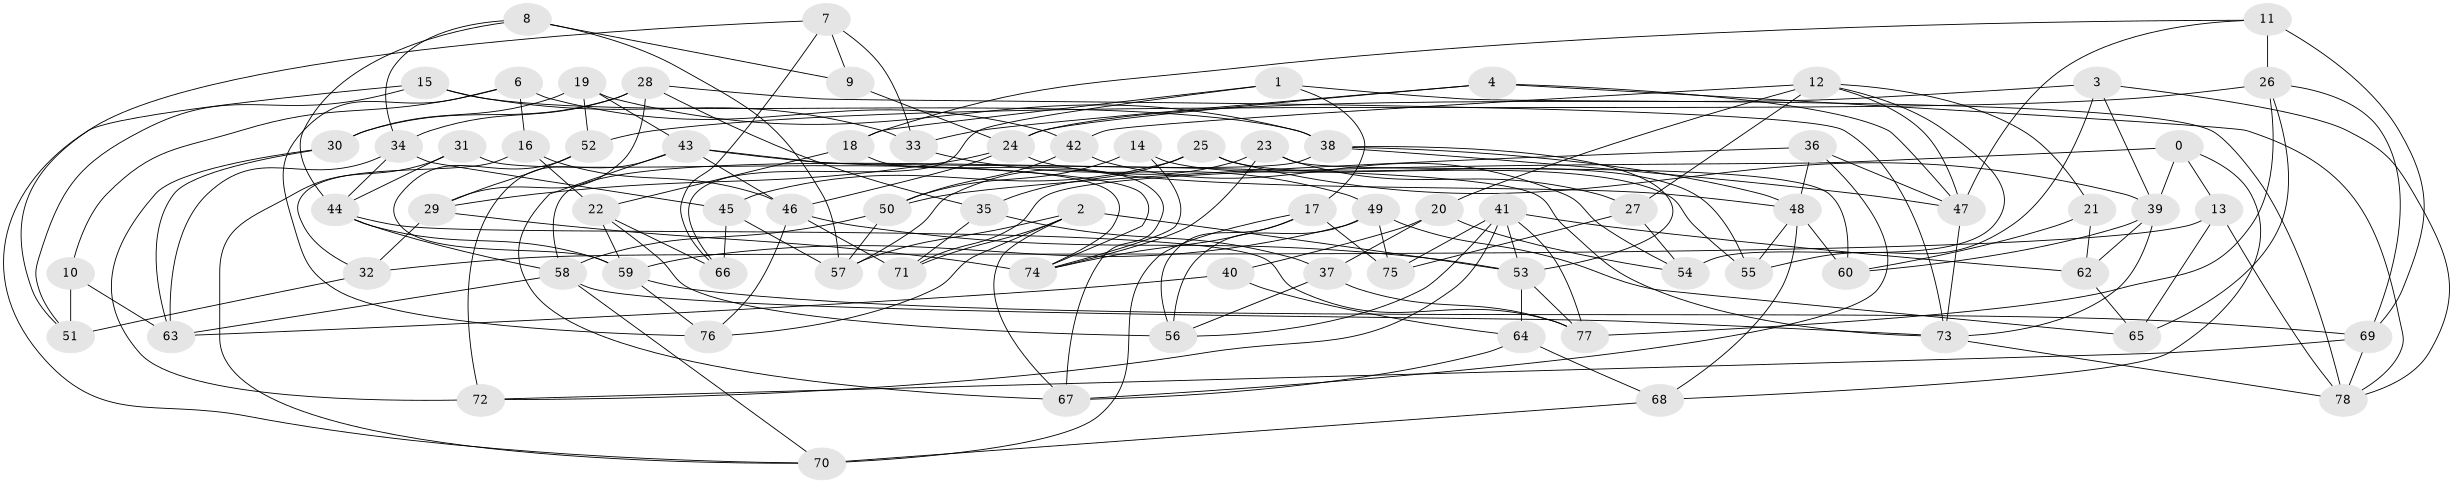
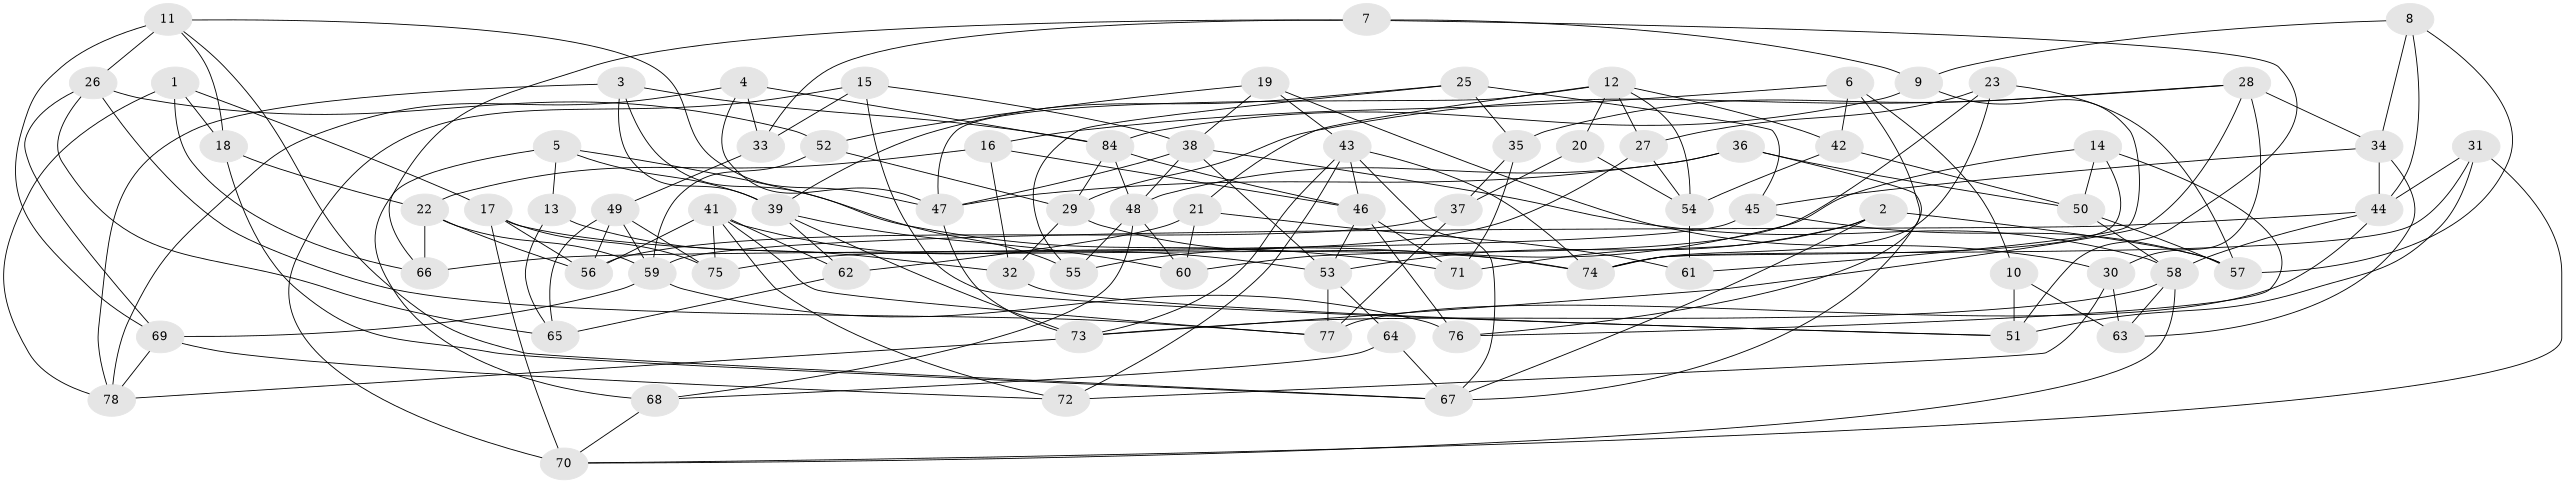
(1011, 146) -> (1110, 146)
(2179, 146) -> (557, 146)
(1230, 273) -> none
none -> (1690, 273)
(931, 291) -> (1941, 321)
none -> (2282, 297)
(2277, 307) -> none
none -> (493, 344)
